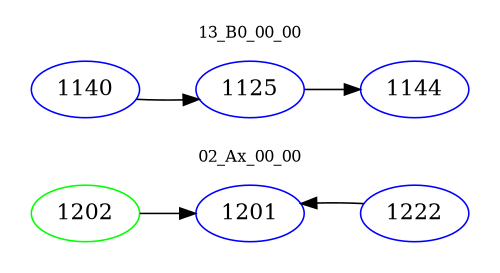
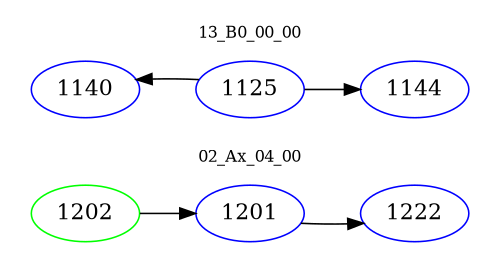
(160, 100) -> (176, 79)
(250, 158) -> (250, 158)
(340, 203) -> (324, 224)
